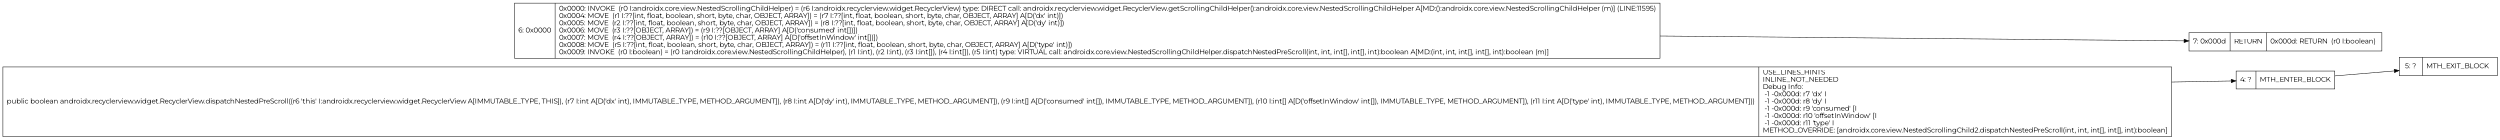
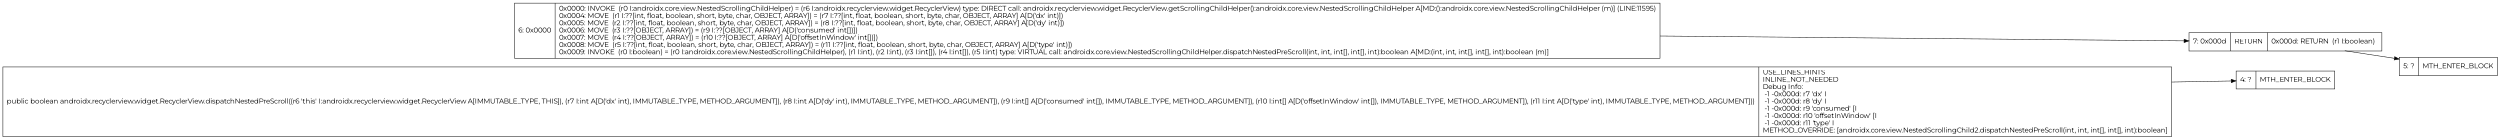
(2324, 42) -> (2324, 42)
(2458, 66) -> (2458, 66)
(2365, 73) -> (2370, 55)
